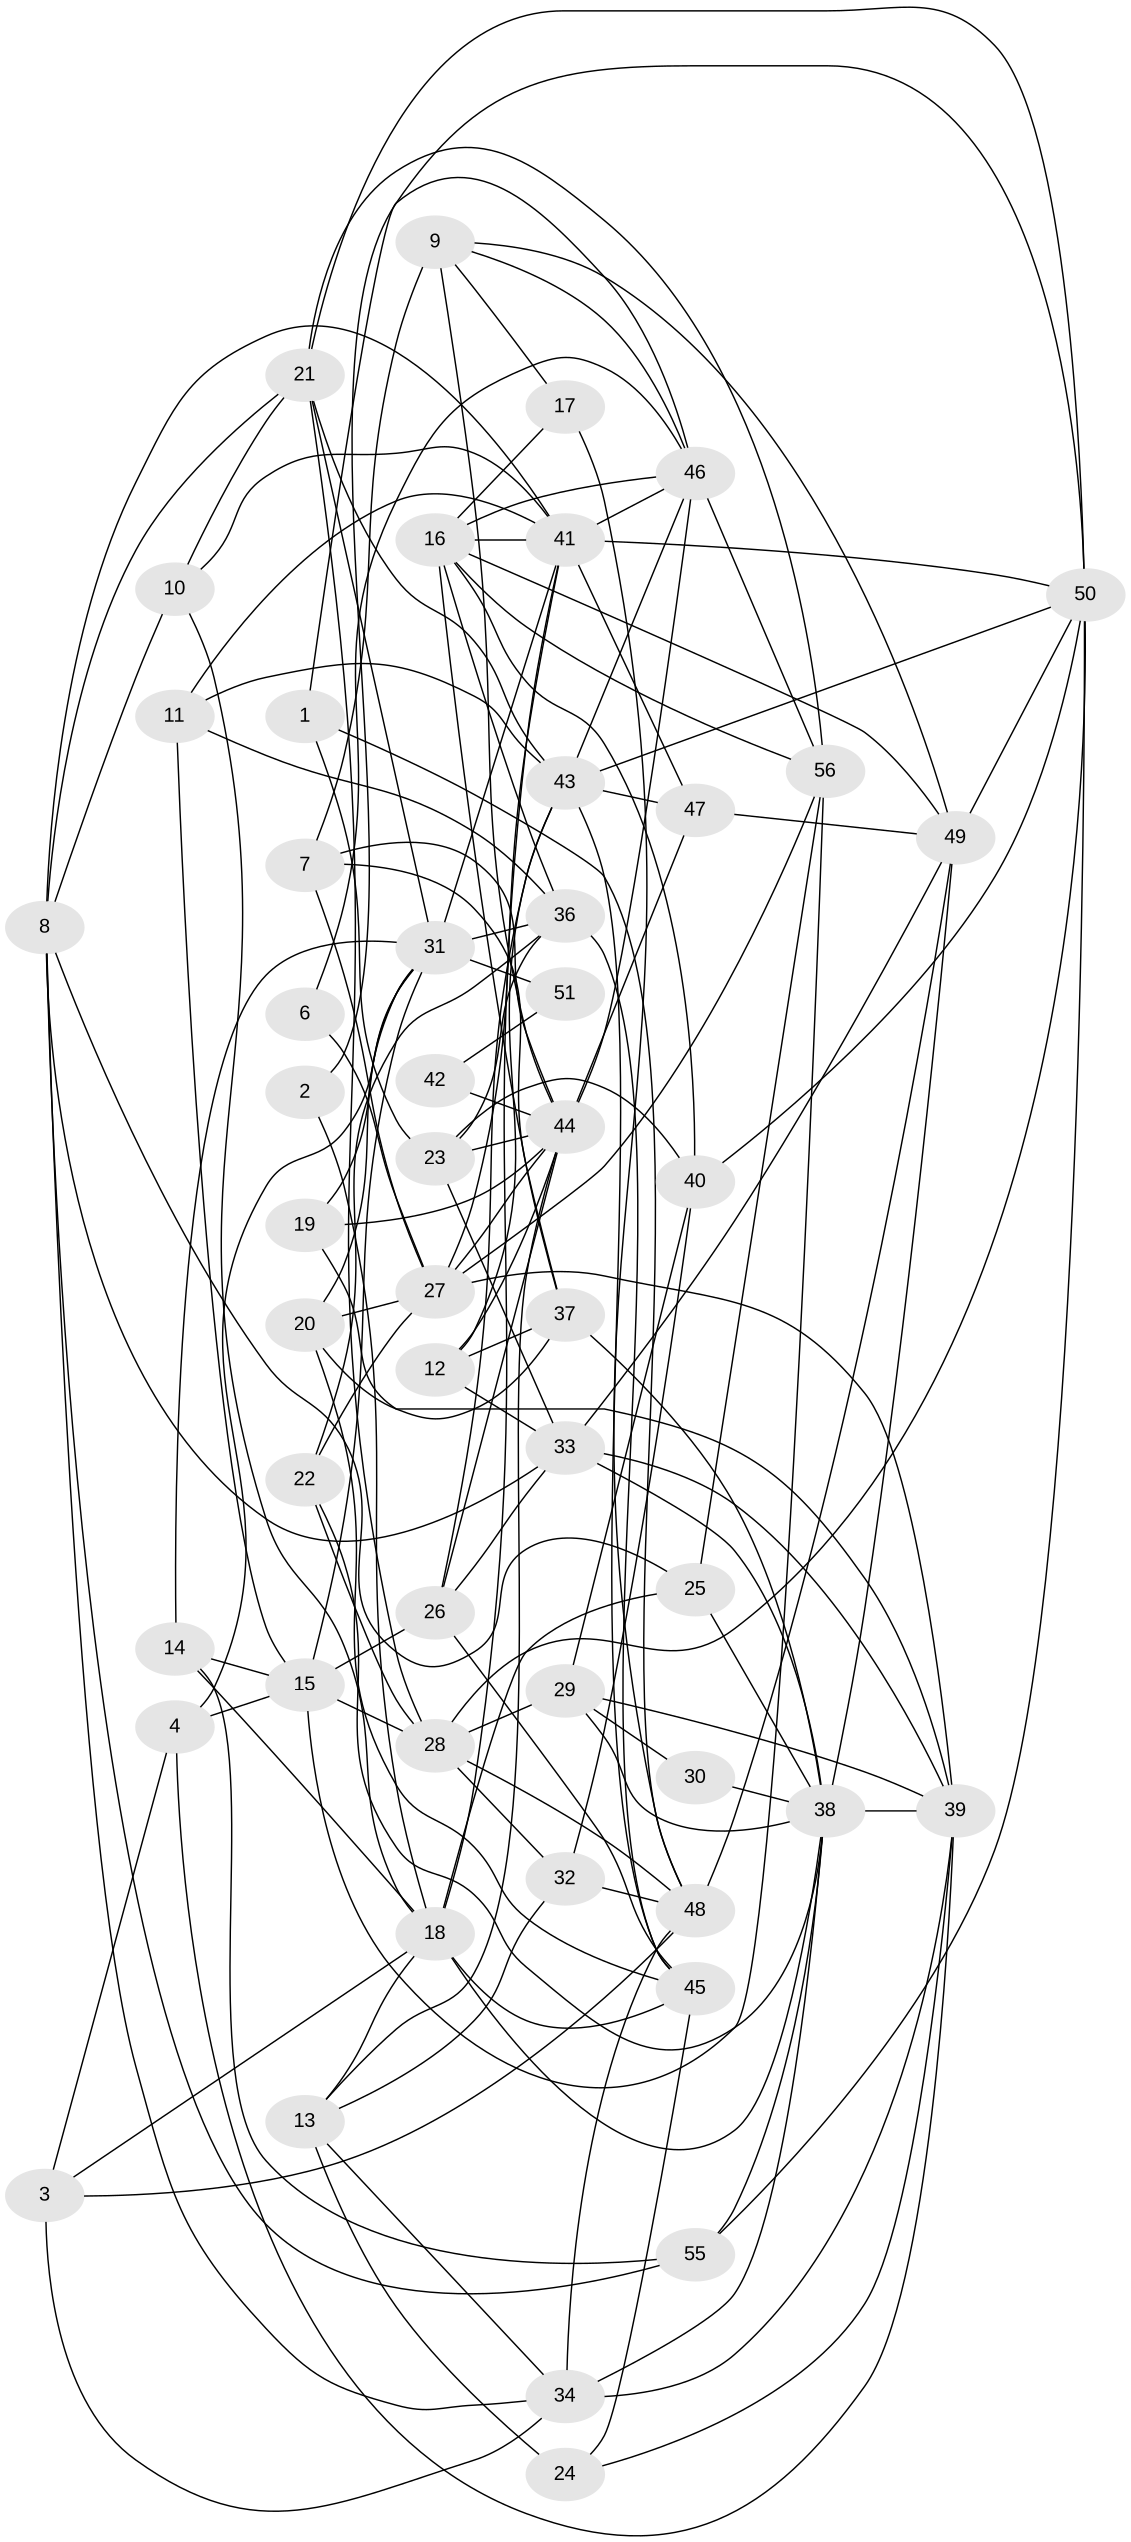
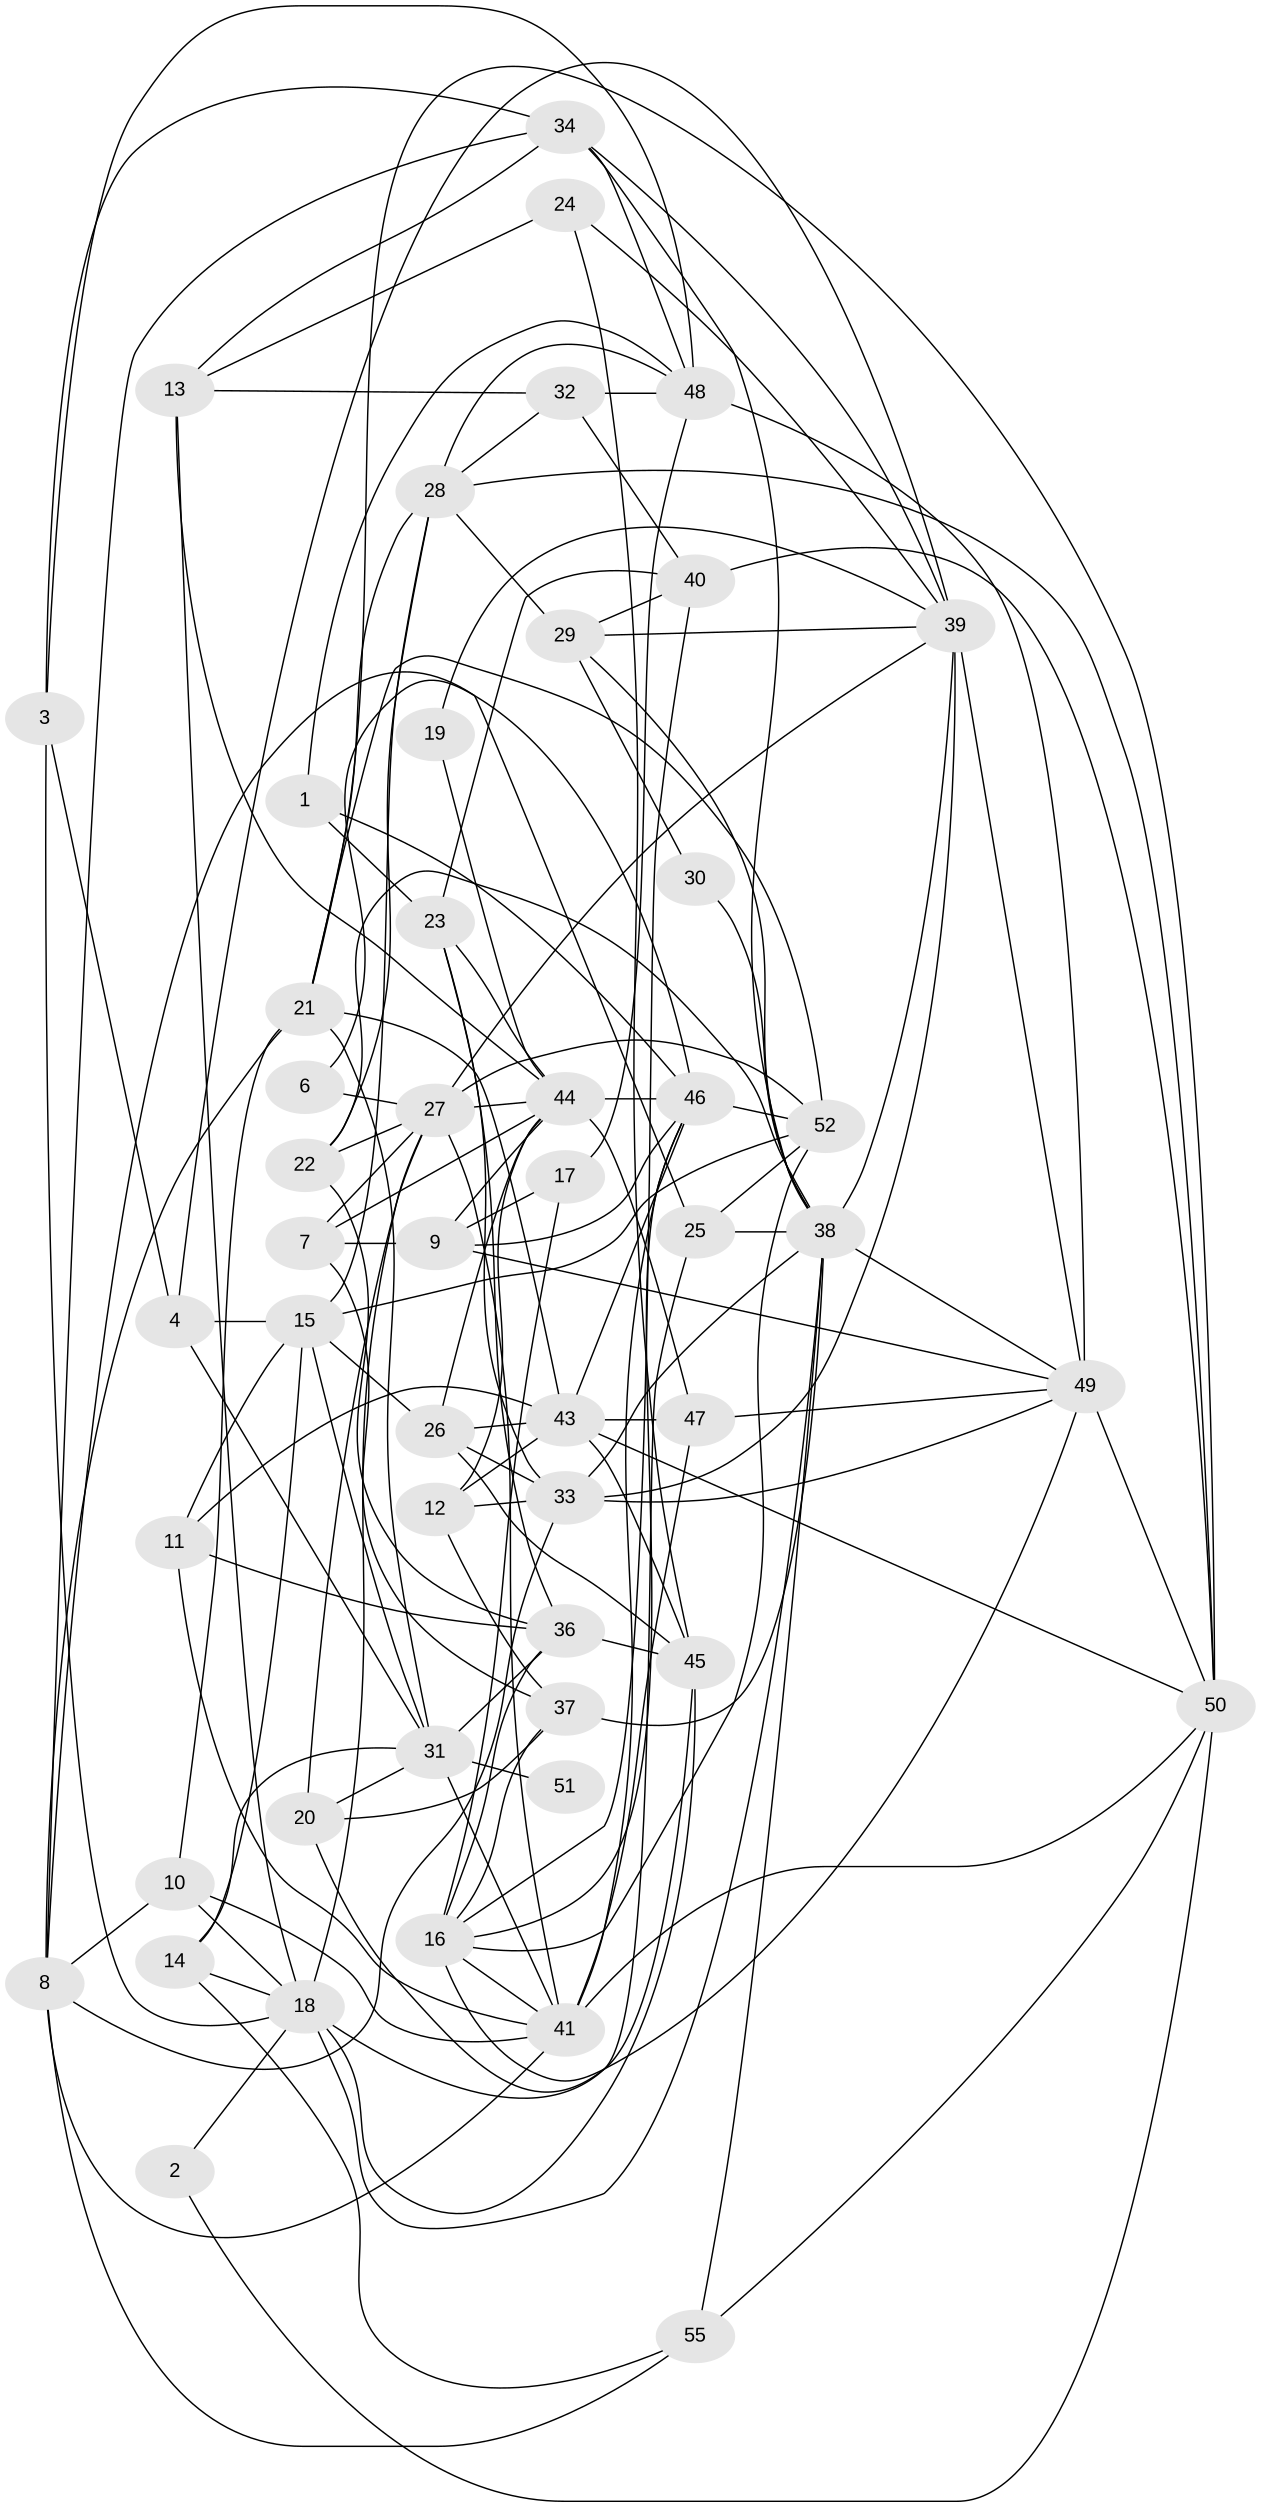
(826, 771) -> (826, 1126)
none -> (1021, 1006)
(435, 1081) -> none
(370, 1086) -> none
(505, 1440) -> (364, 1578)
